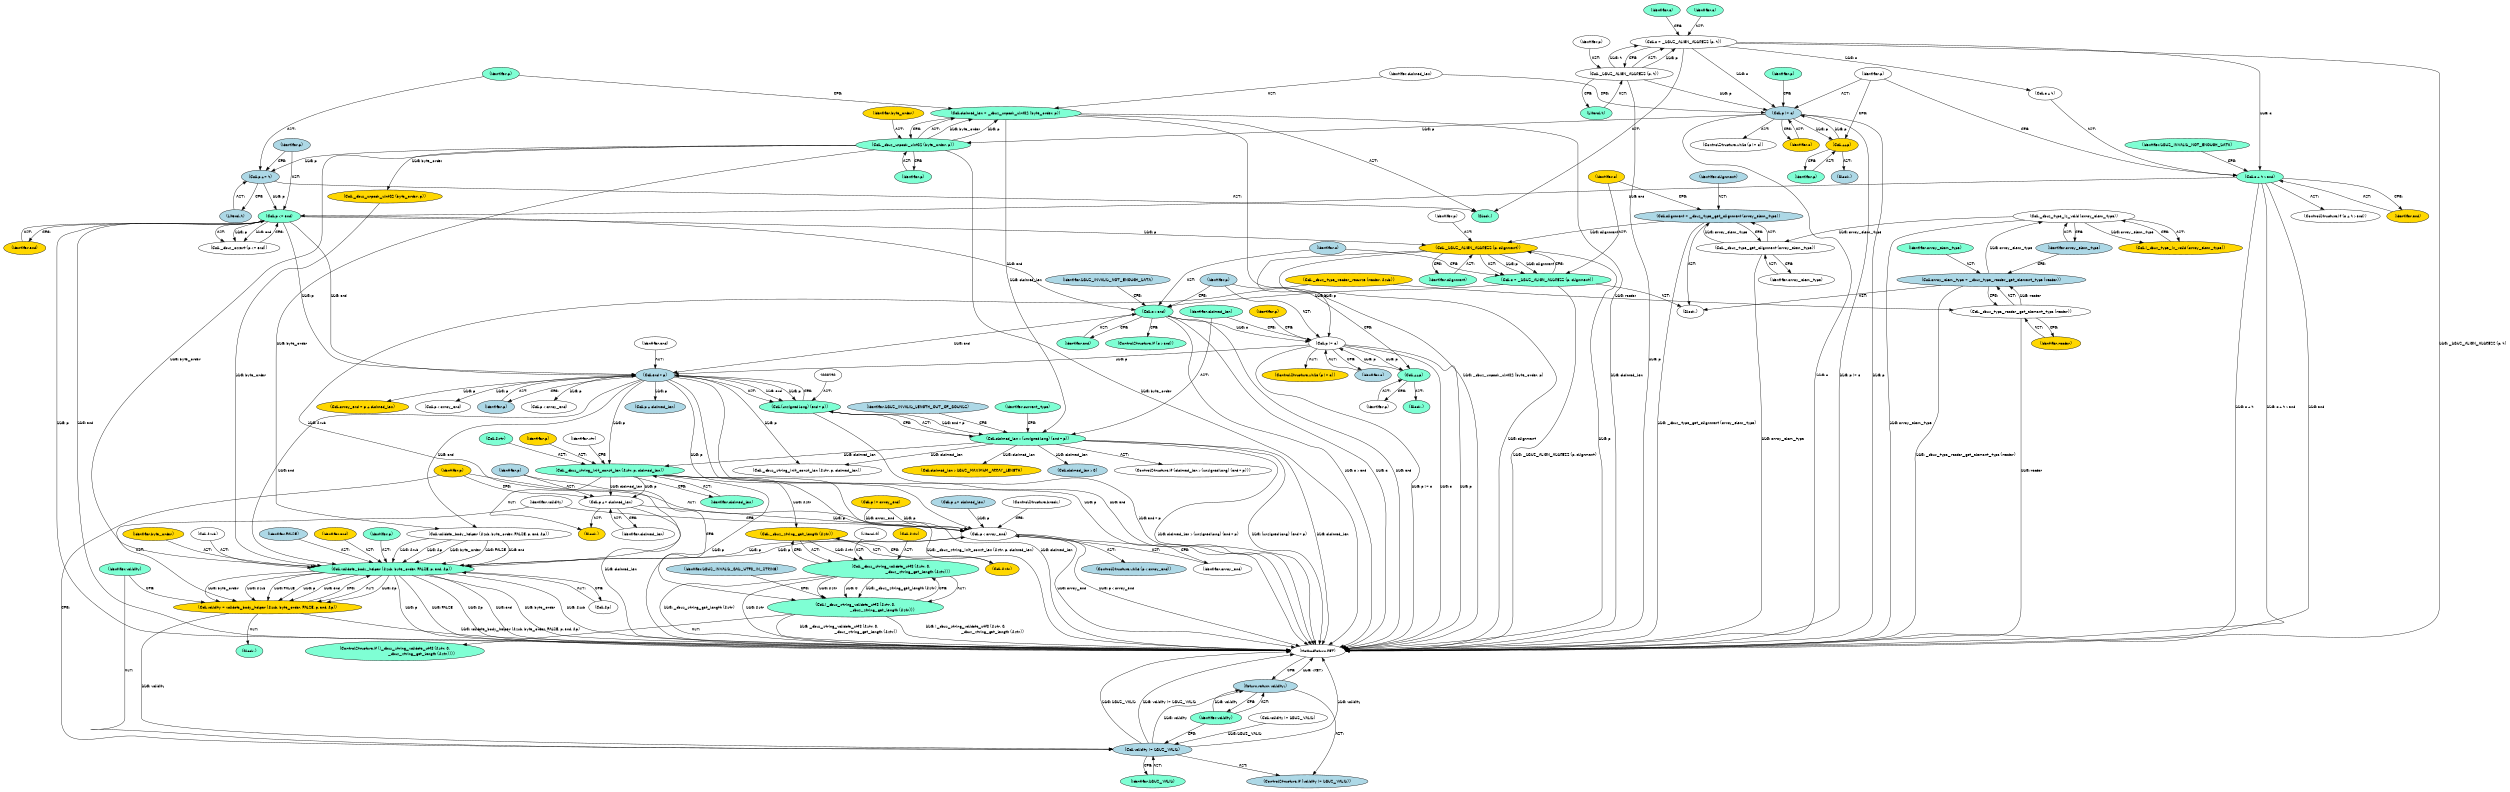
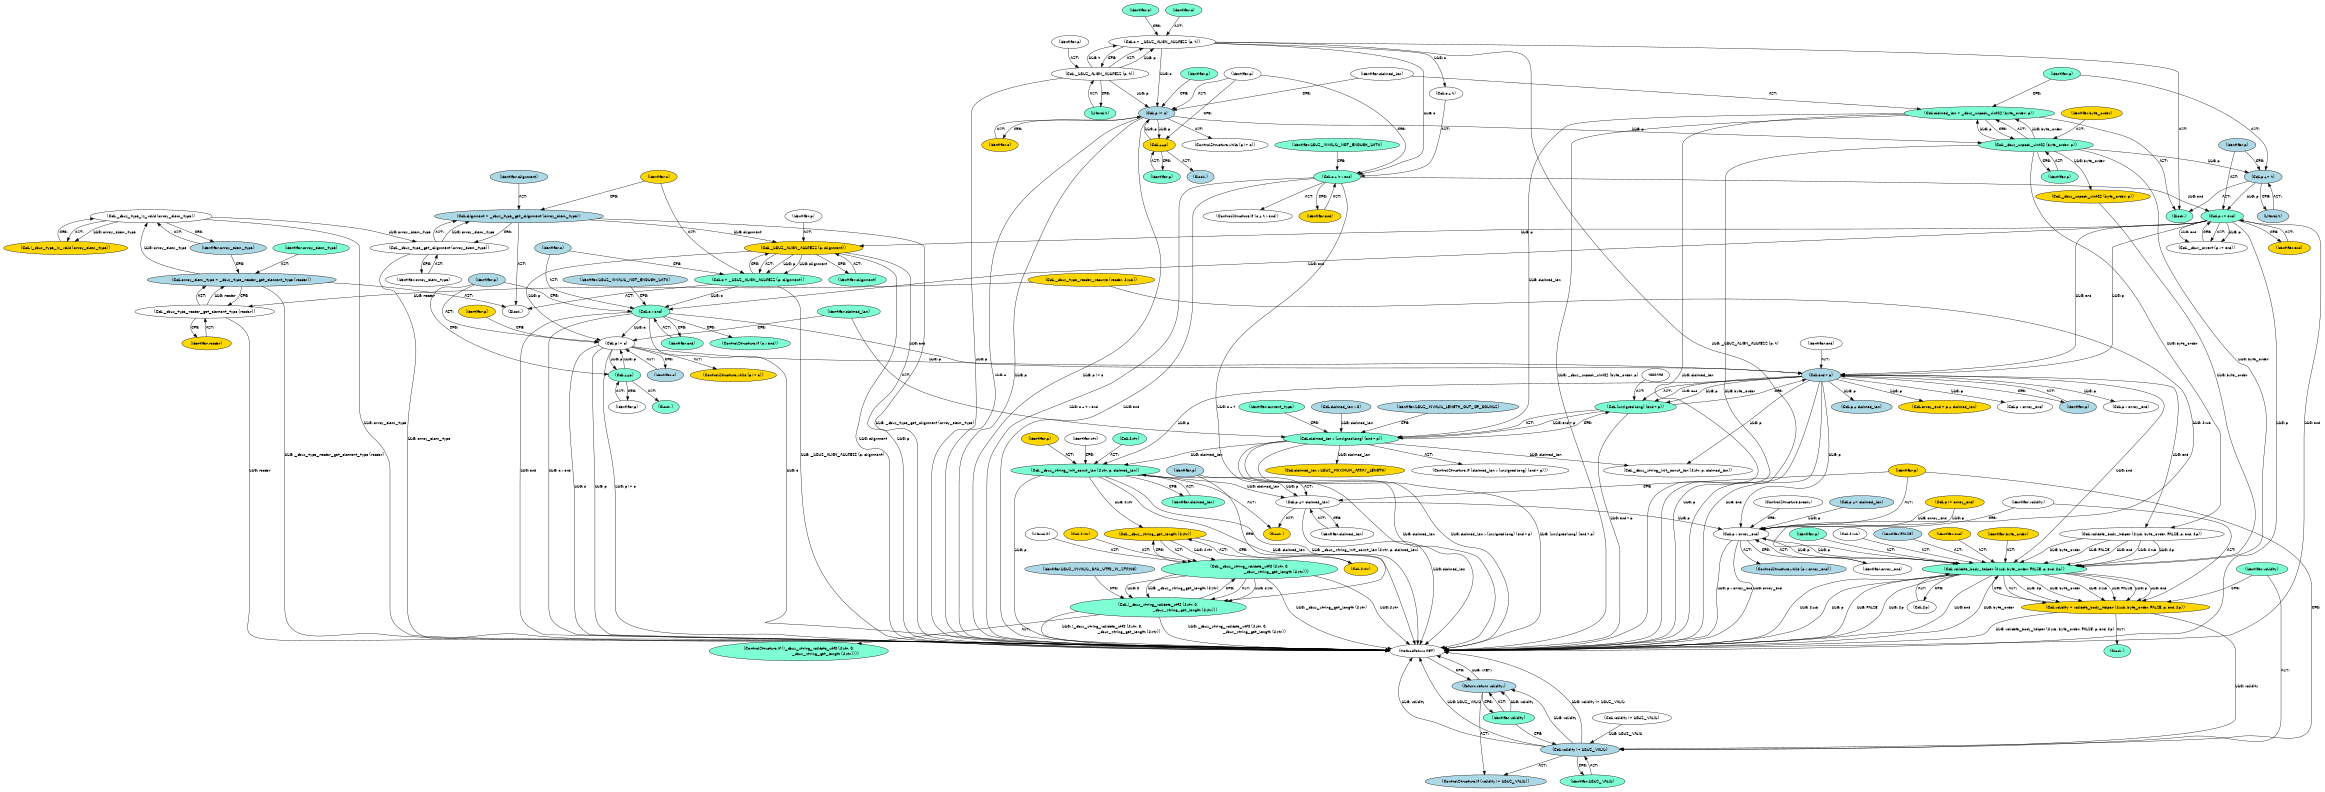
(1051, 454) -> (1341, 421)
